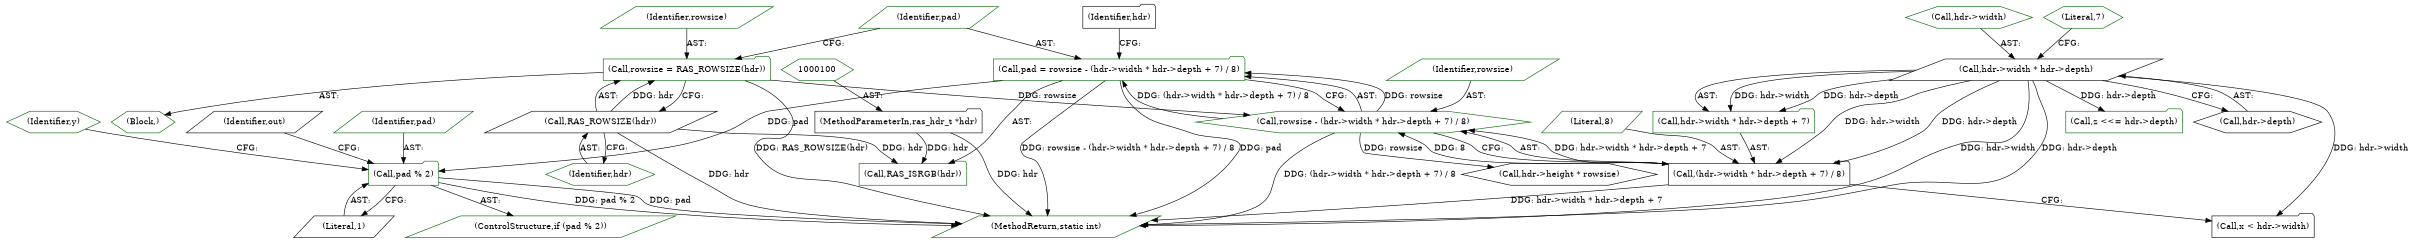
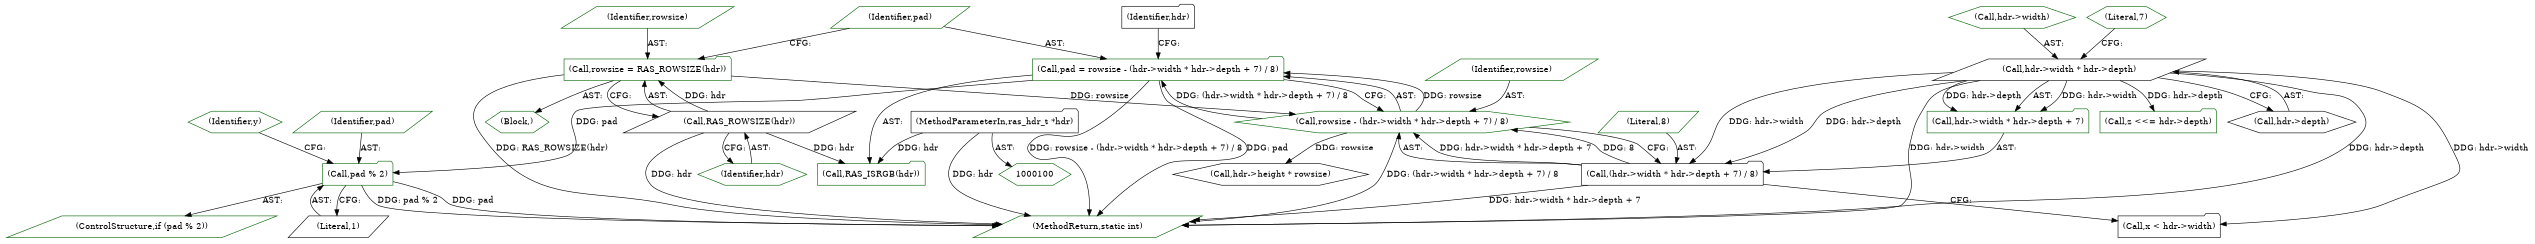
(855, 94) -> (994, 151)
(254, 122) -> none
